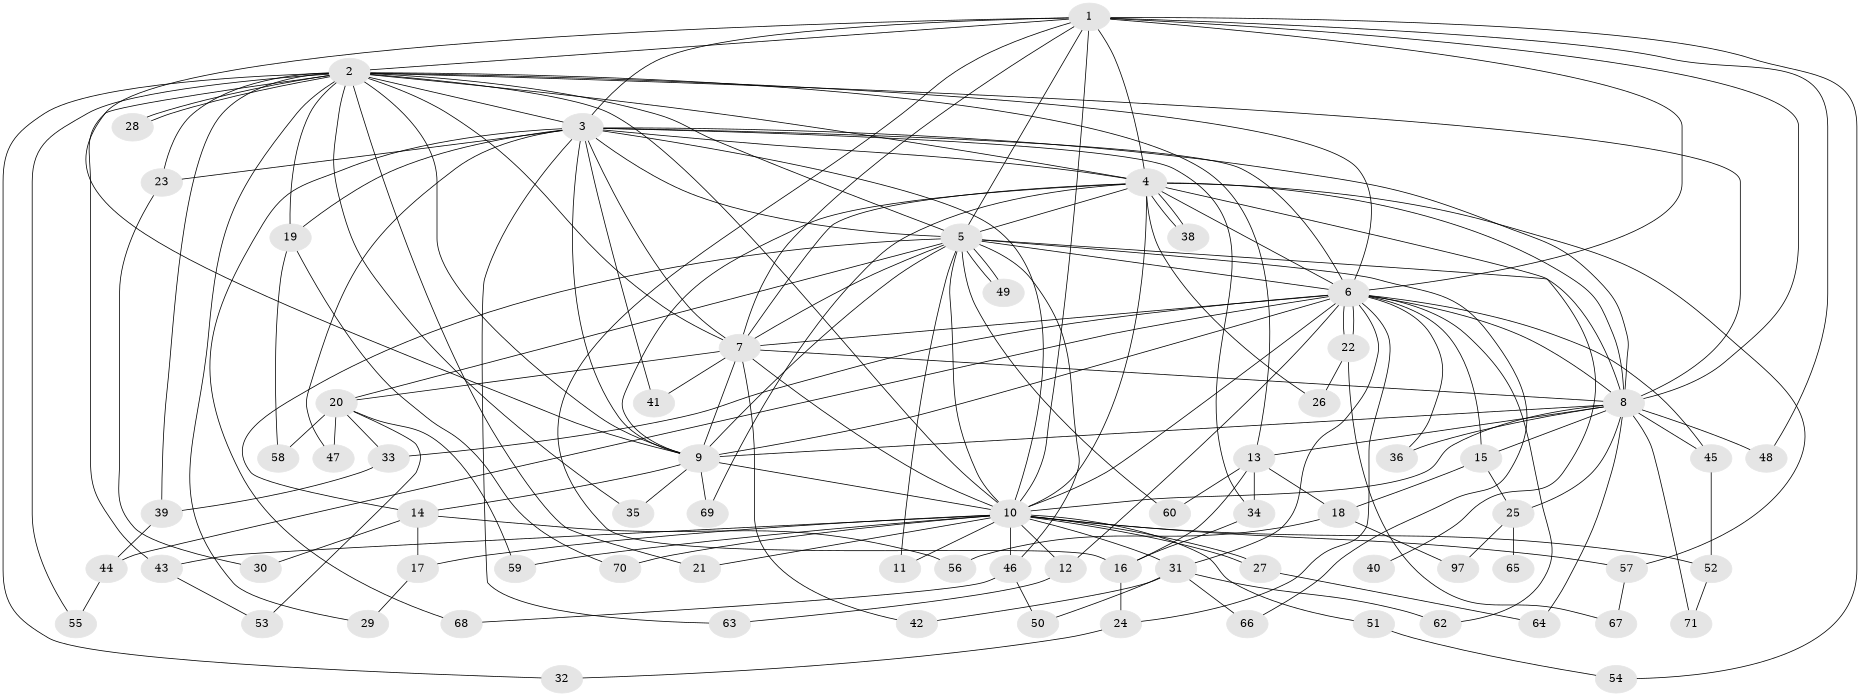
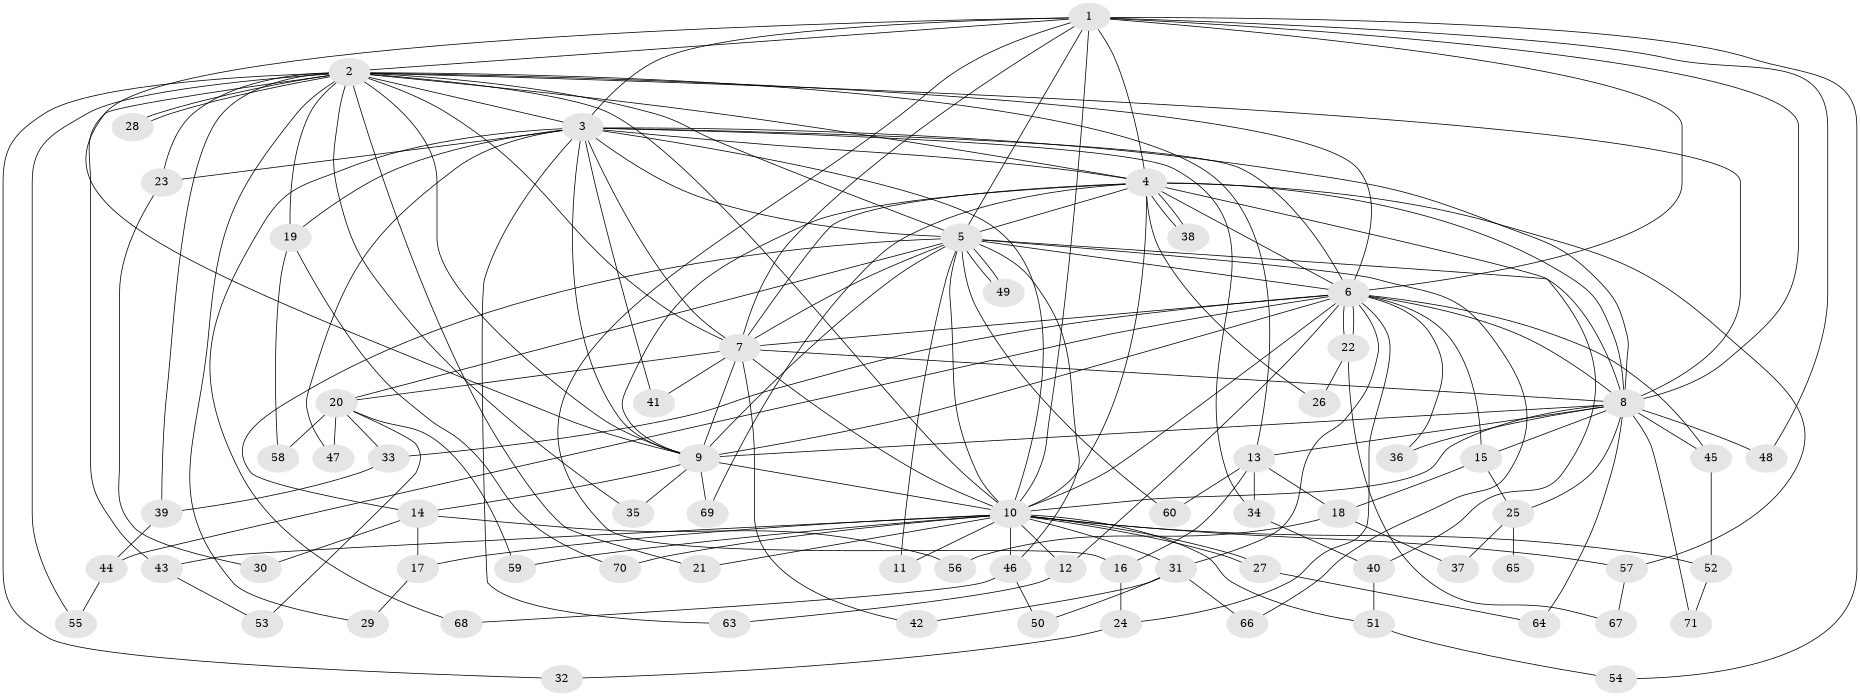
(1187, 541) -> (1318, 543)
(1458, 569) -> (1458, 569)
none -> (1374, 597)
(1441, 624) -> none
